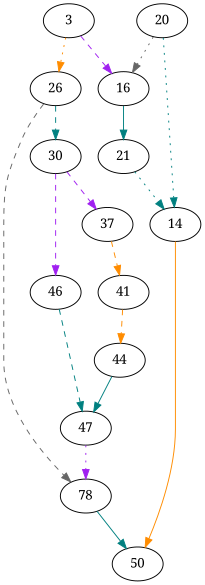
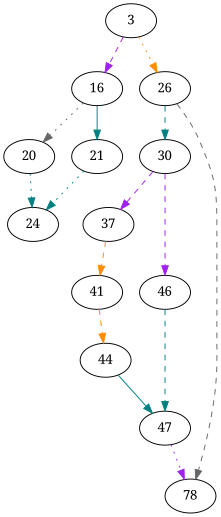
(145, 51) -> (67, 119)
(175, 224) -> (33, 224)
(138, 564) -> none
